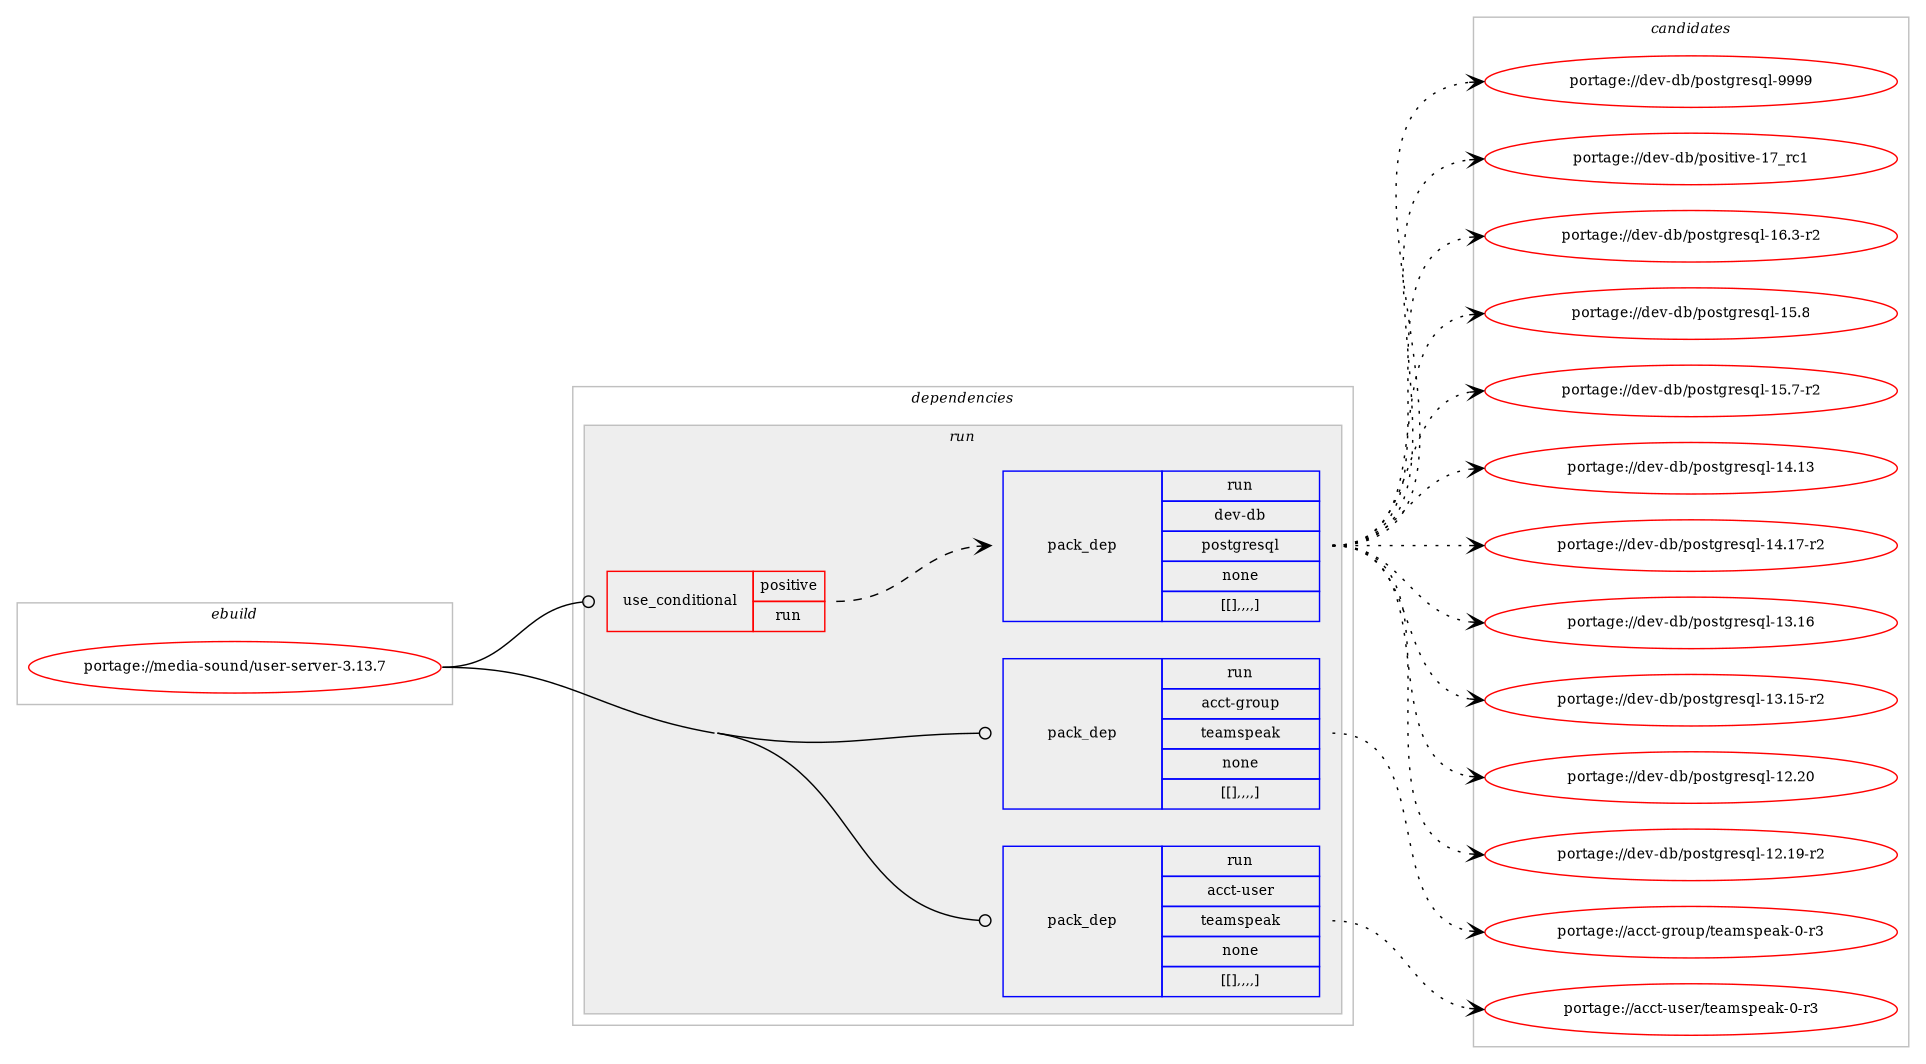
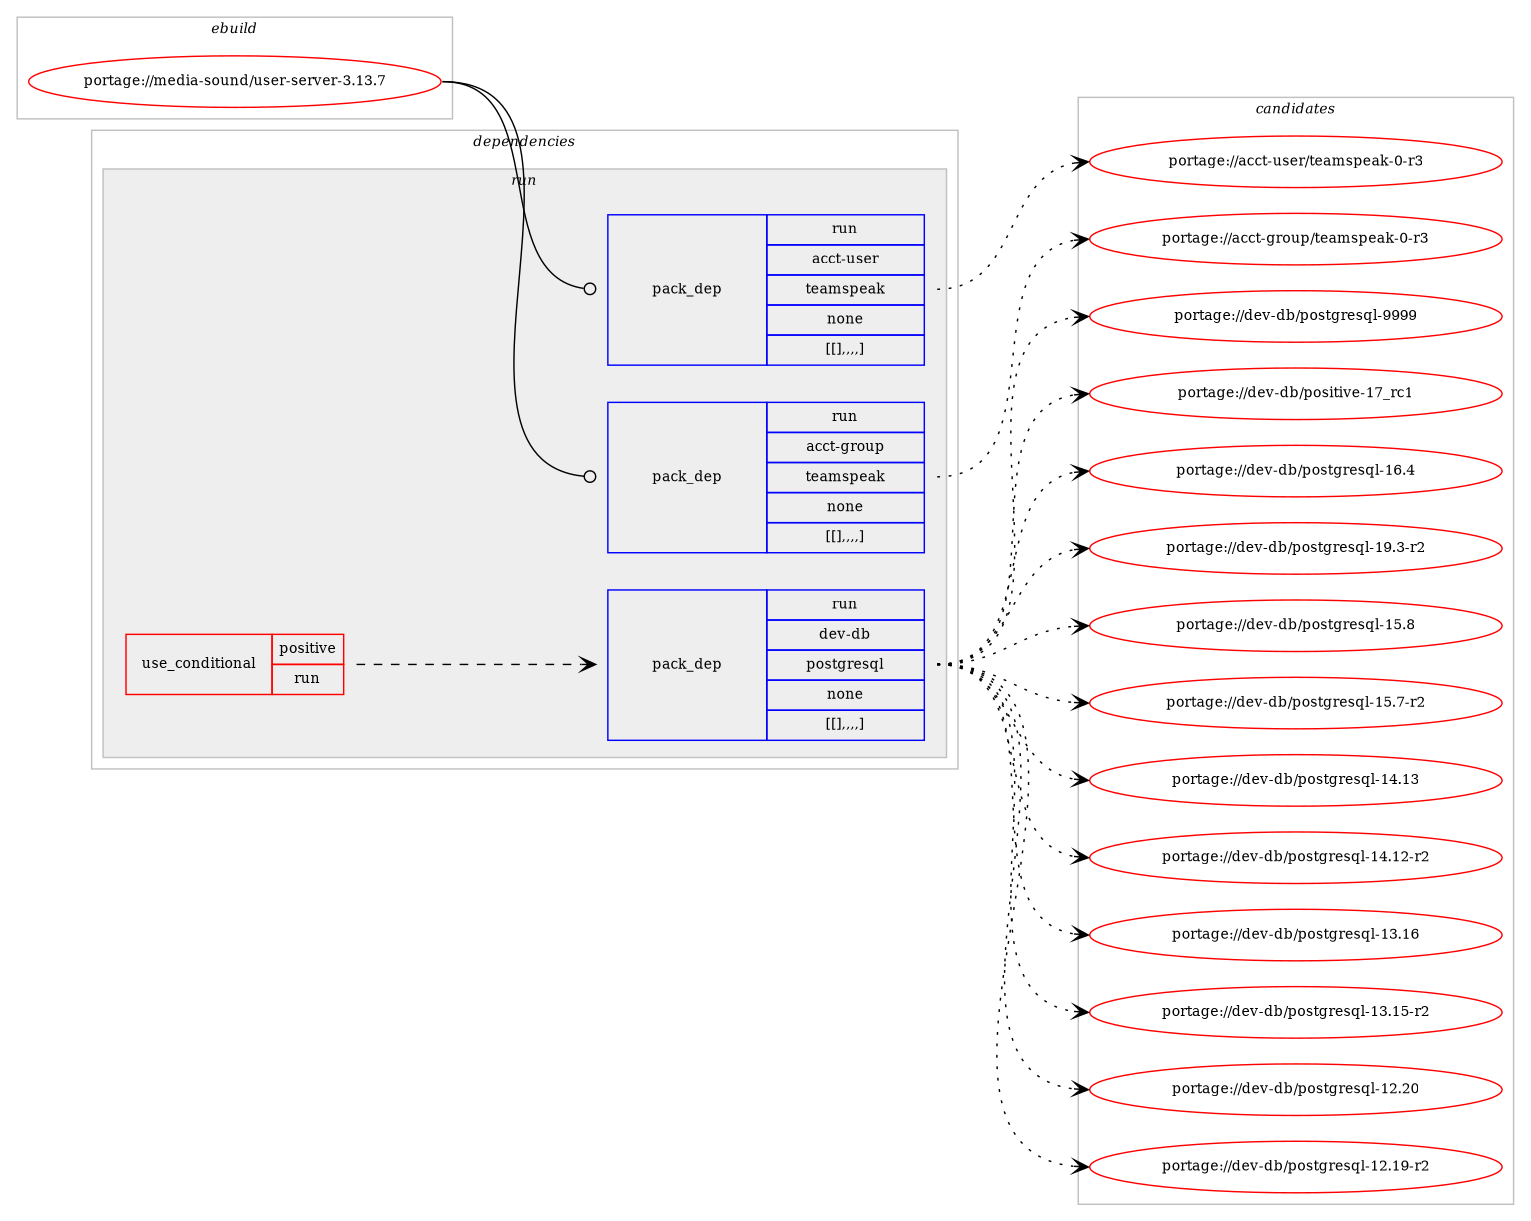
(1691, 236) -> (1296, 548)
none -> (1296, 471)
(1691, 546) -> (1296, 858)
(514, 638) -> none
